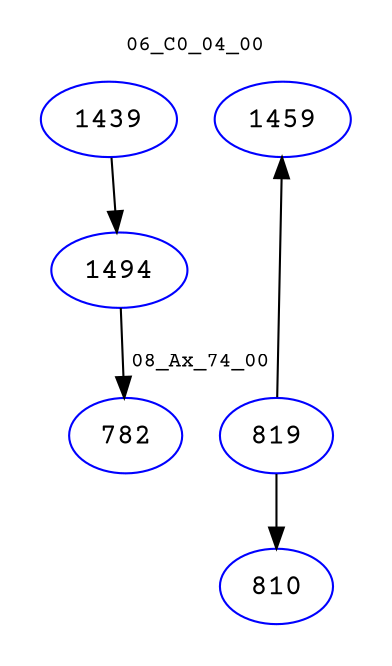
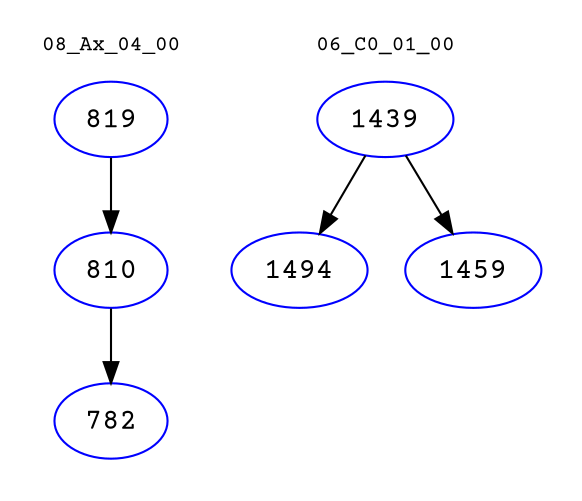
(196, 45) -> (386, 45)
(279, 288) -> (424, 185)
(123, 354) -> (111, 335)
(201, 361) -> (112, 45)
